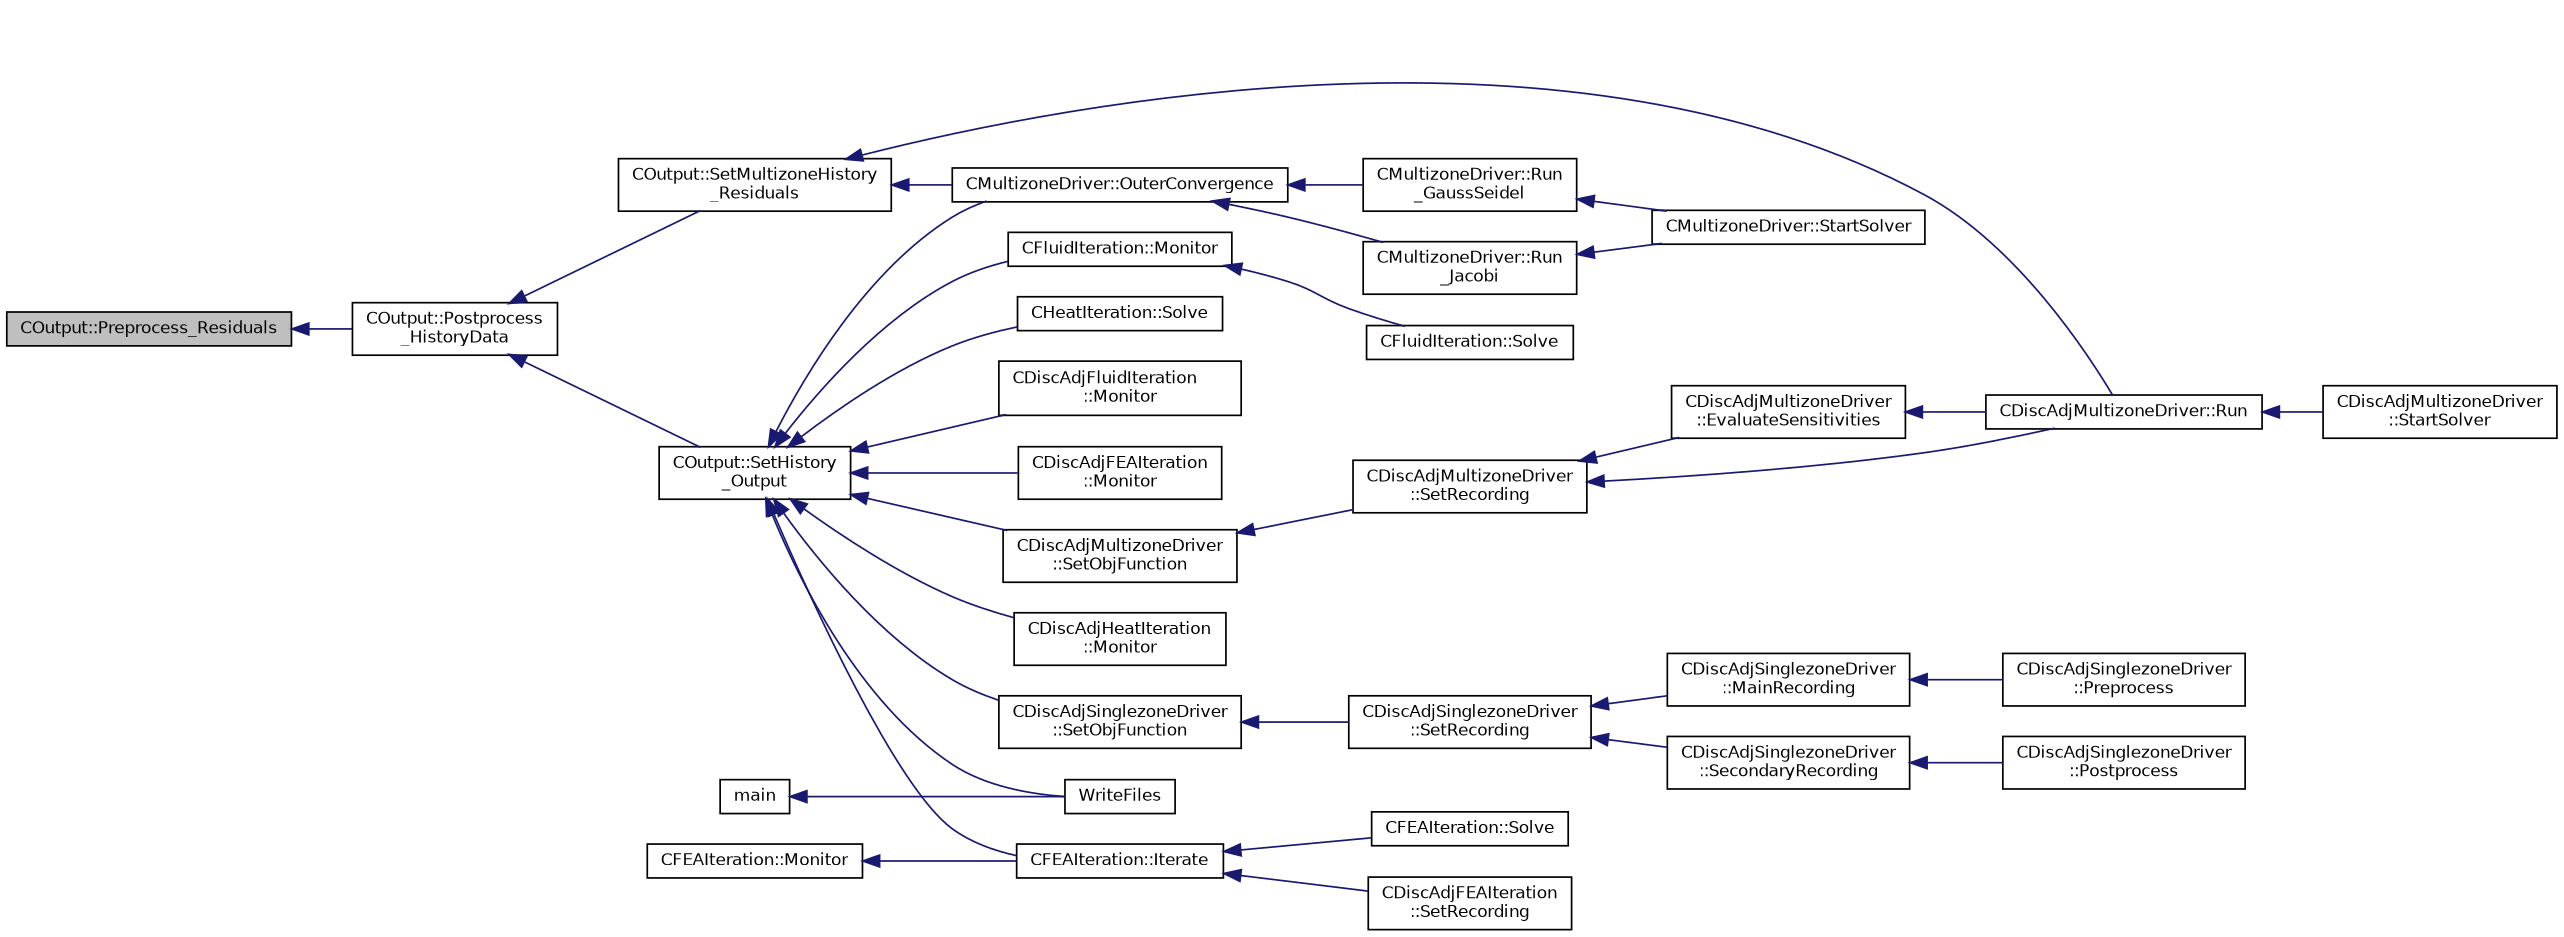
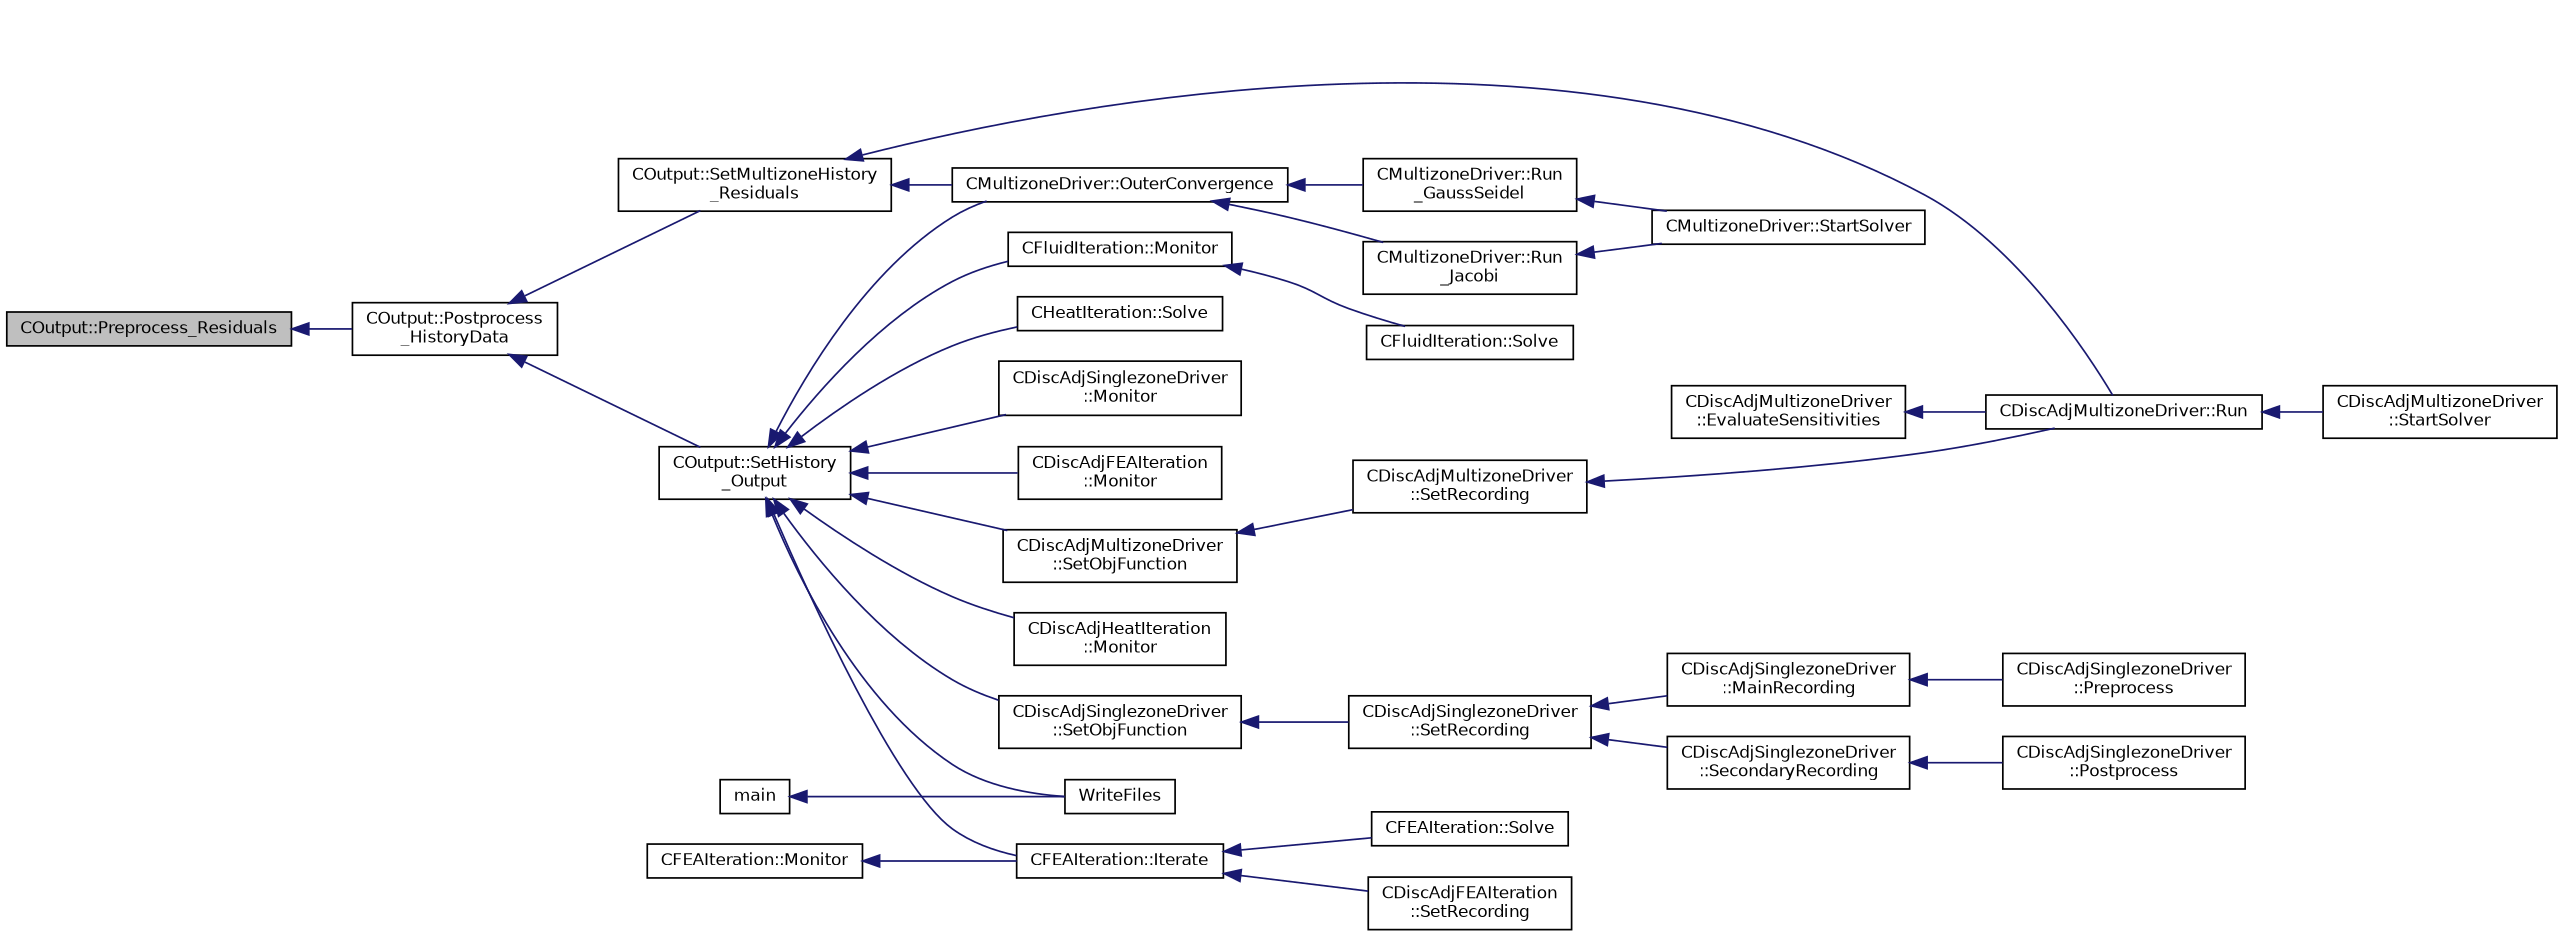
(1120, 388) -> (1120, 388)
(1638, 447) -> none
